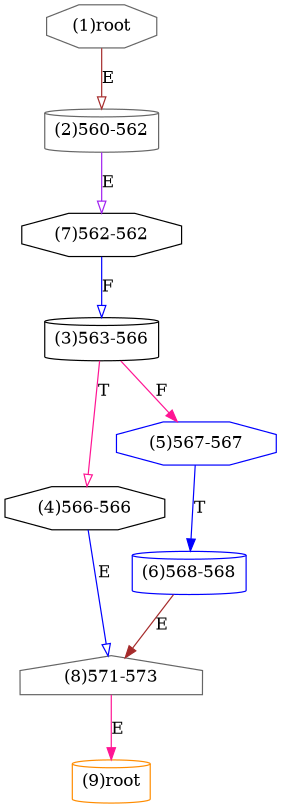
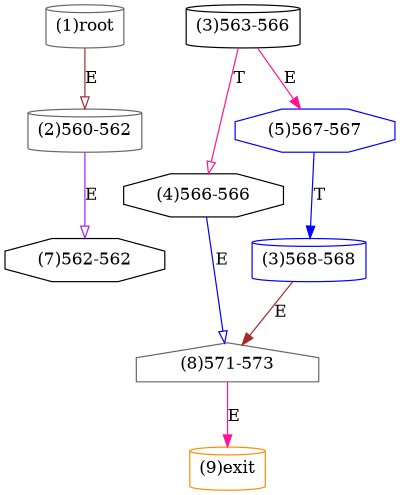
(102, 26) -> (85, 26)
(102, 281) -> none
(162, 391) -> (290, 79)
(189, 573) -> (309, 260)
(111, 781) -> (228, 469)
